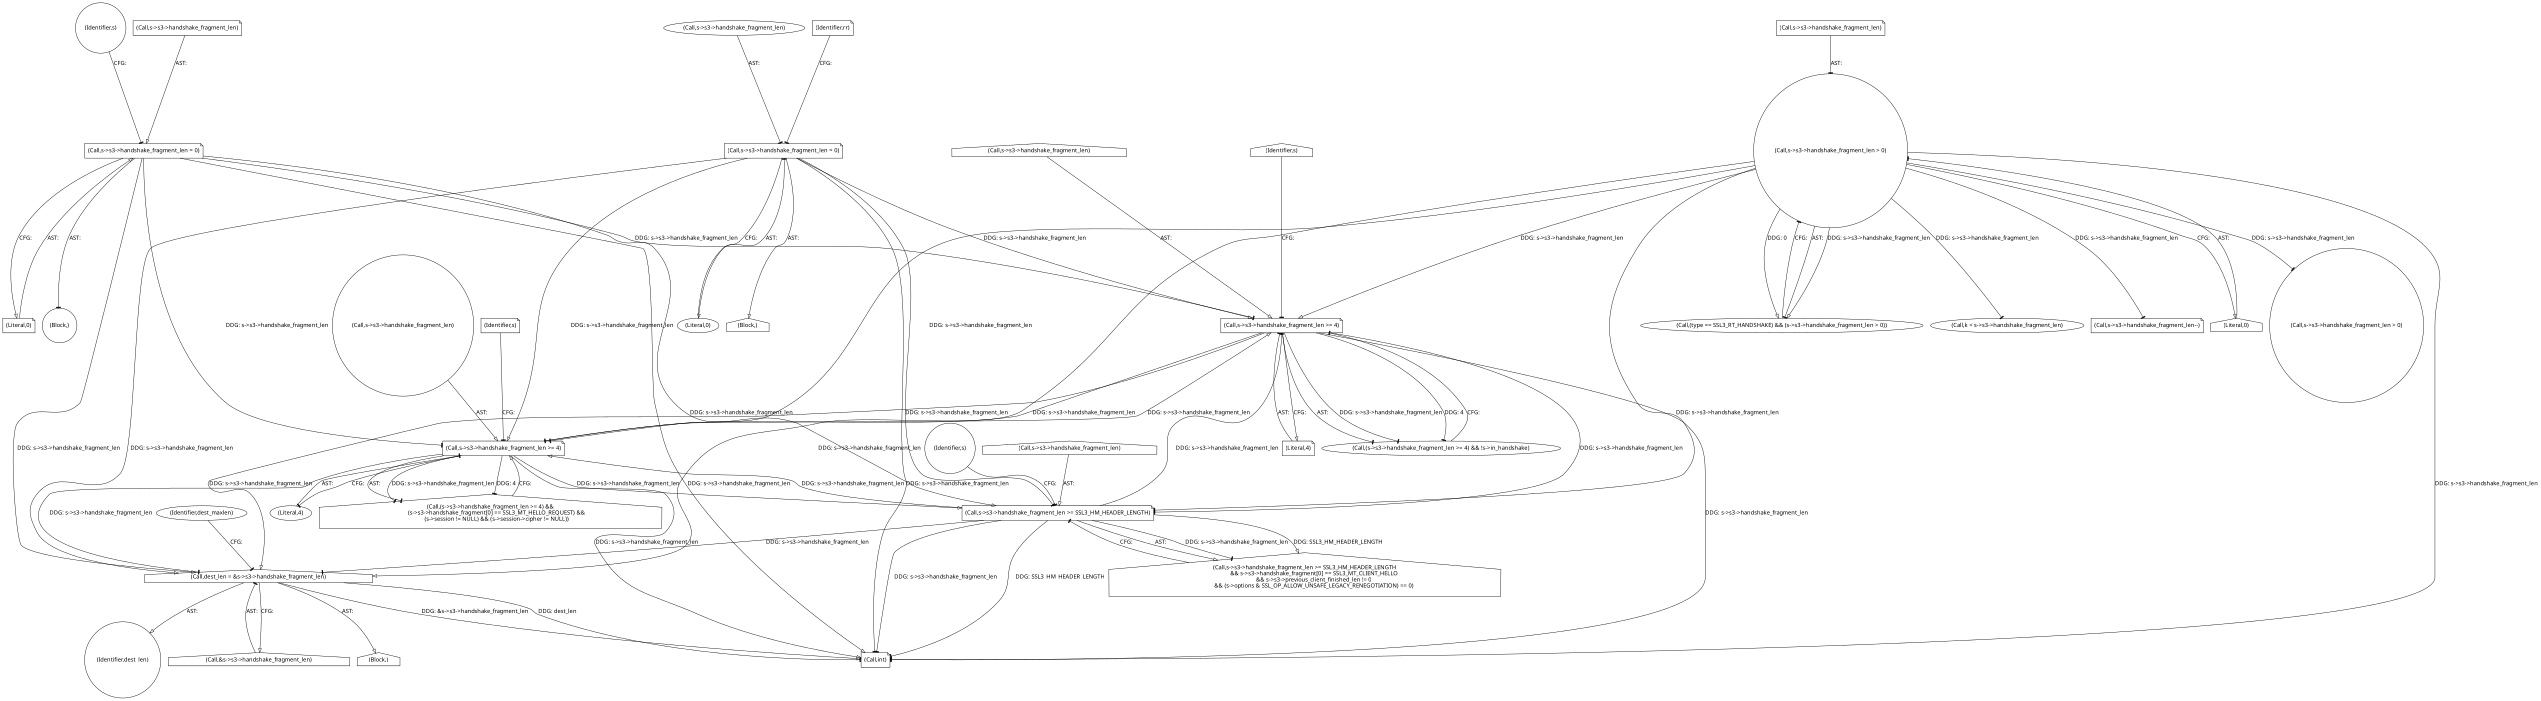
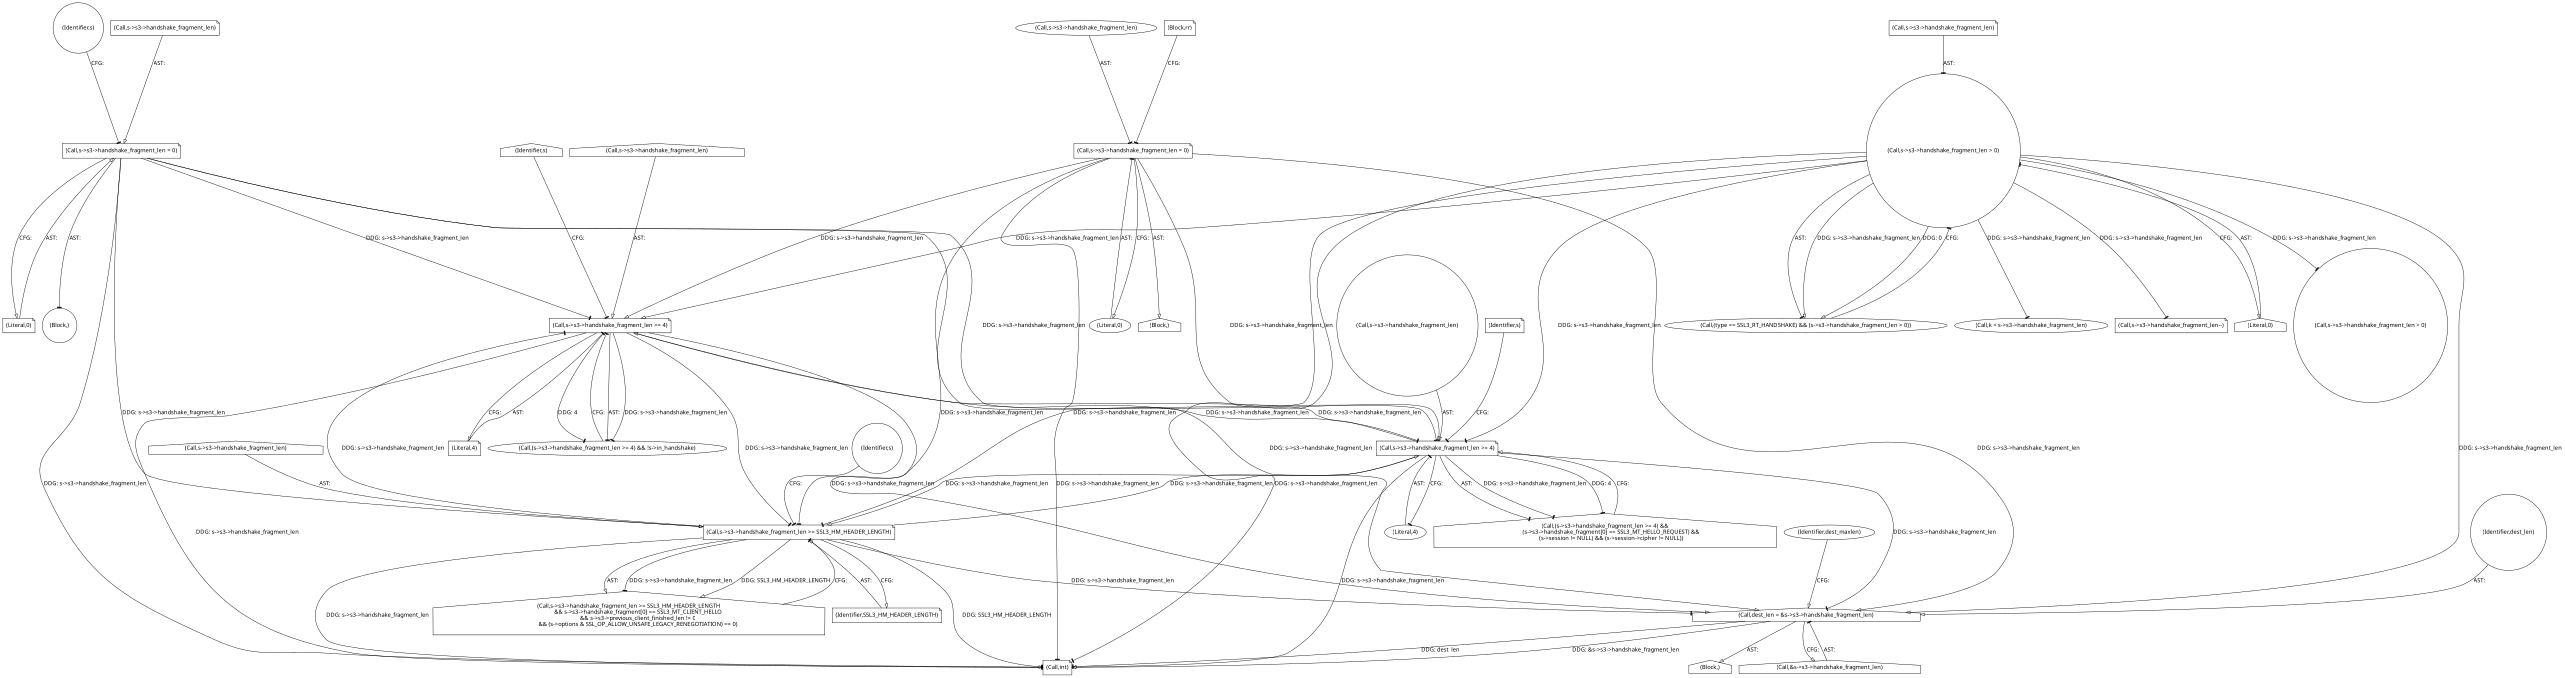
(833, 28) -> (1180, 28)
(229, 544) -> (1818, 572)
(197, 604) -> (2211, 608)
none -> (887, 615)
